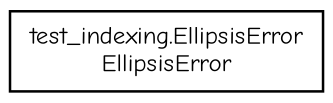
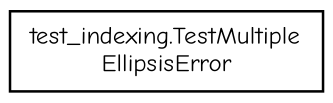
(167, 51) -> (167, 51)
